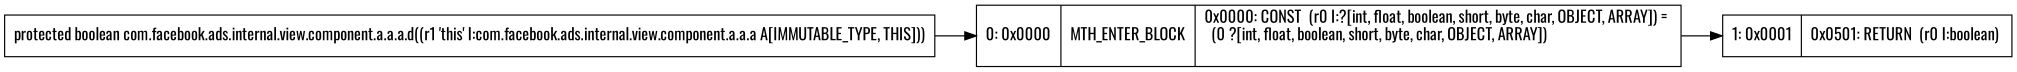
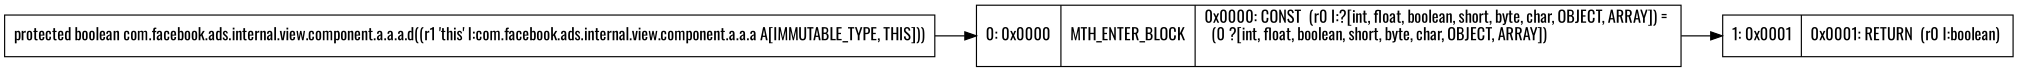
(1907, 35) -> (1907, 35)
